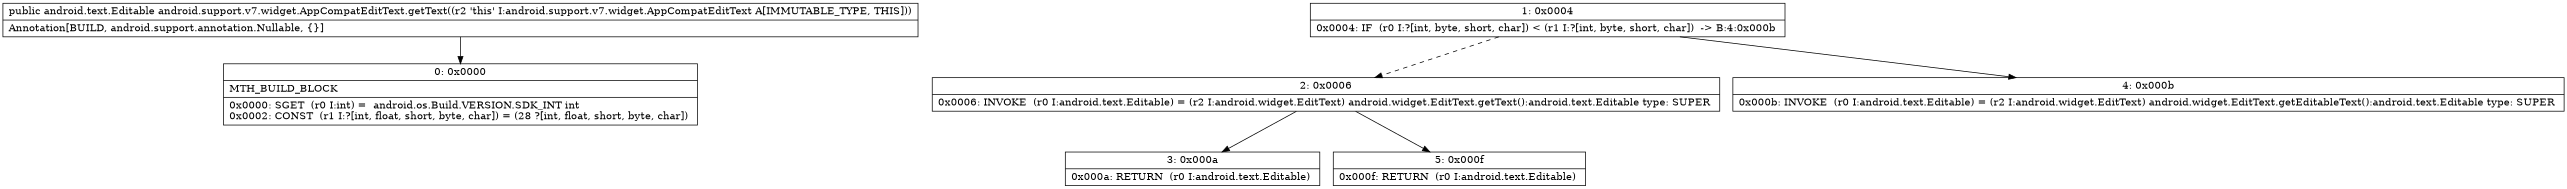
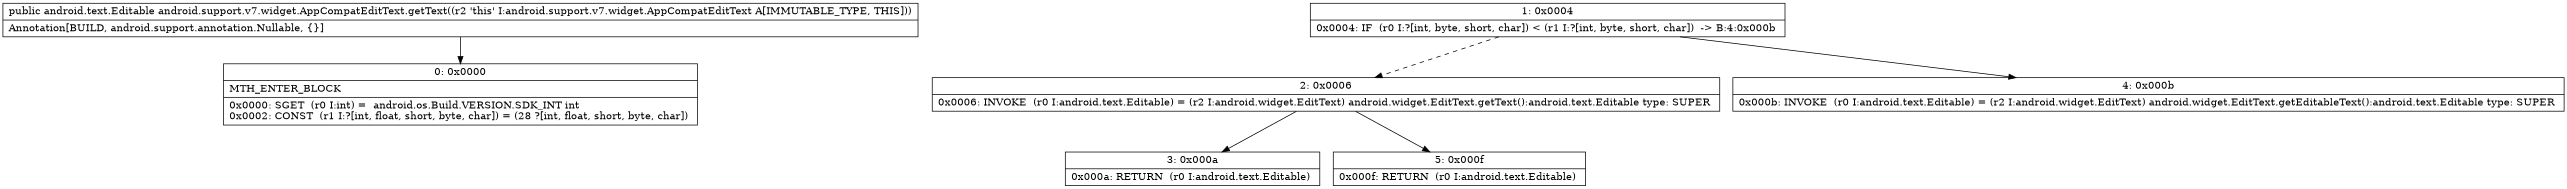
(284, 89) -> (285, 89)
